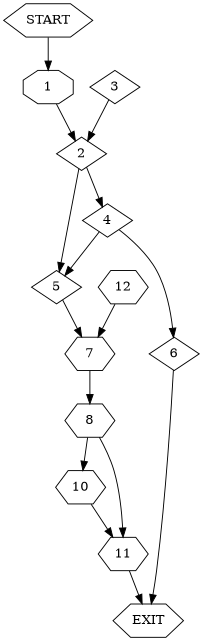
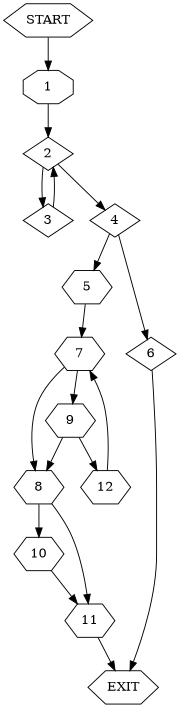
(70, 216) -> (42, 182)
(57, 287) -> (87, 287)
none -> (70, 421)
